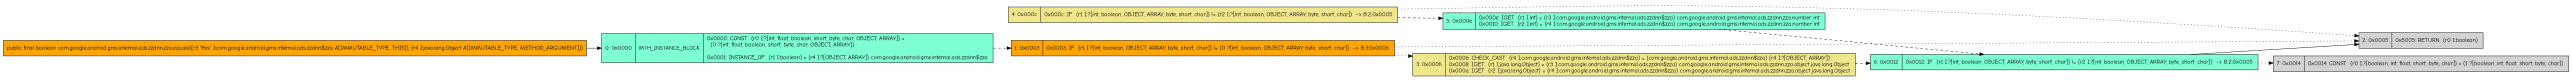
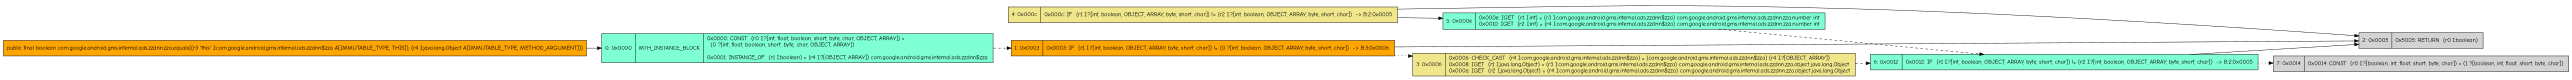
(1876, 10) -> (1876, 10)
(1418, 18) -> (1418, 18)
(1827, 44) -> (1827, 44)
